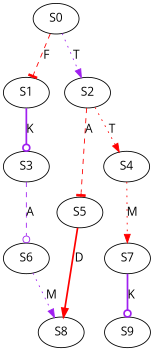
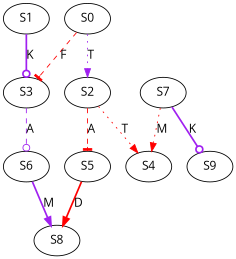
(42, 54) -> (58, 54)
(127, 208) -> (157, 125)
(42, 292) -> (40, 200)
